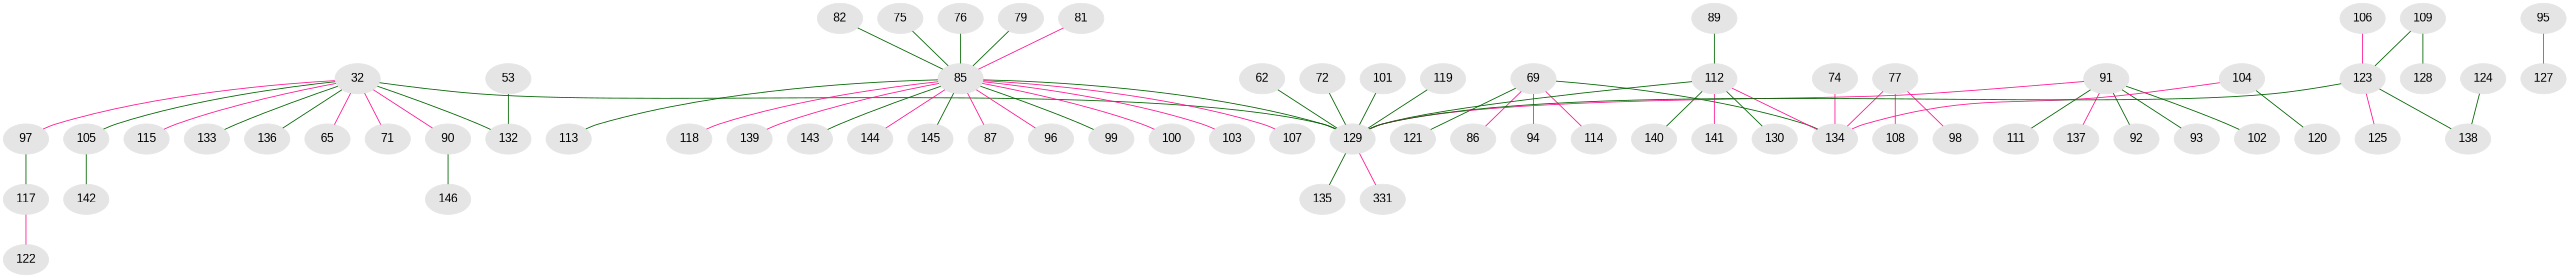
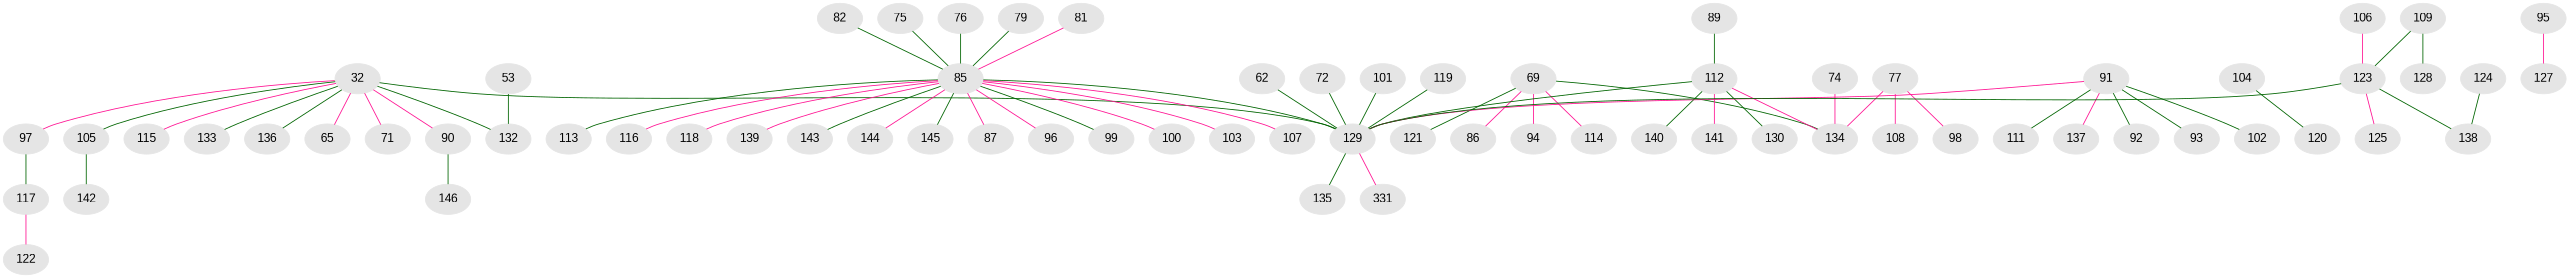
(1961, 105) -> none
none -> (629, 139)
